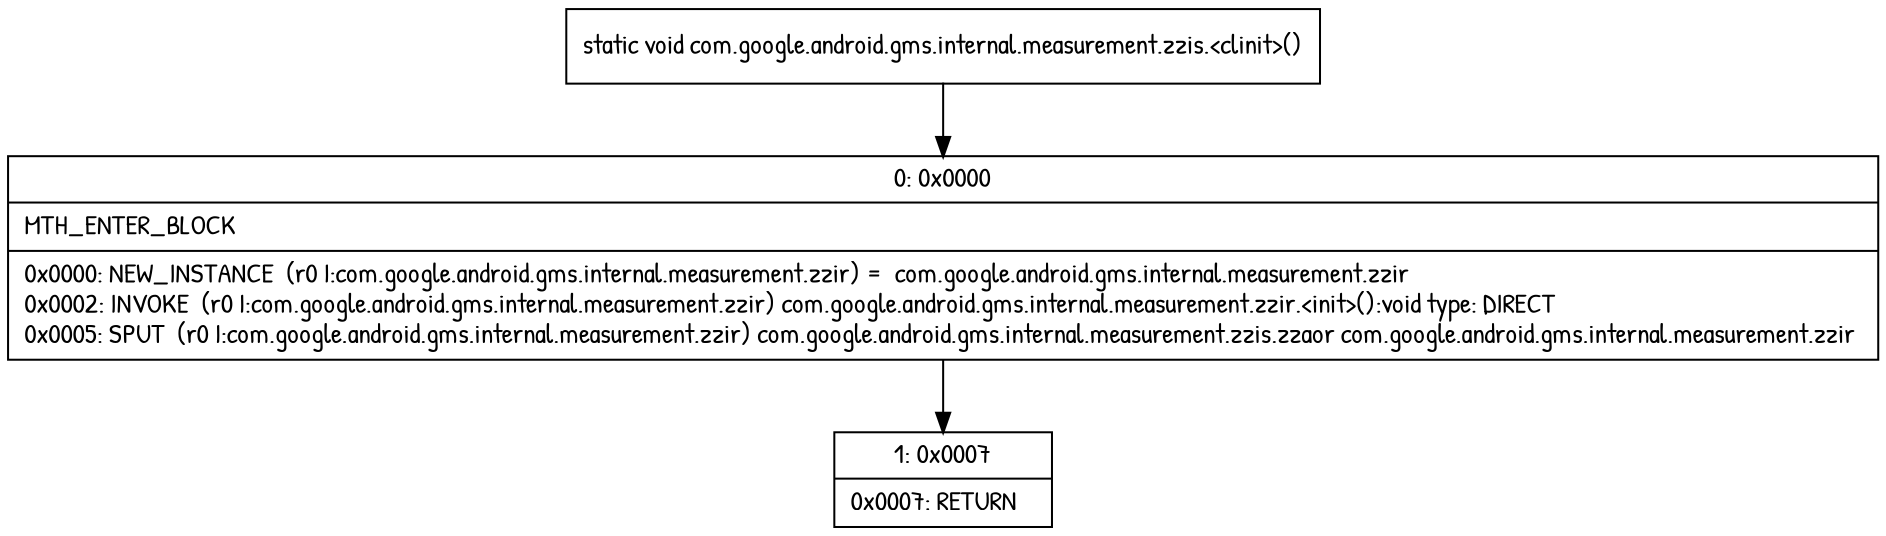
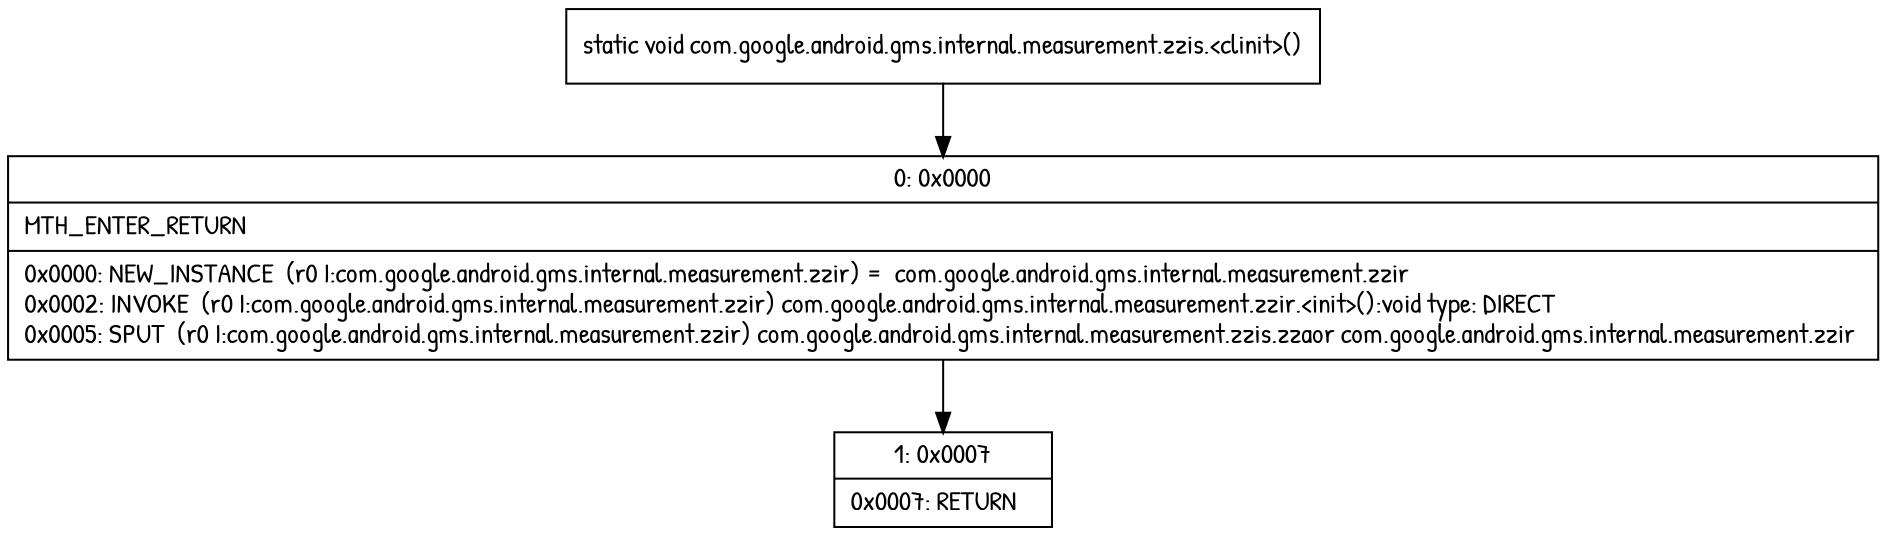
(131, 226) -> (136, 226)
